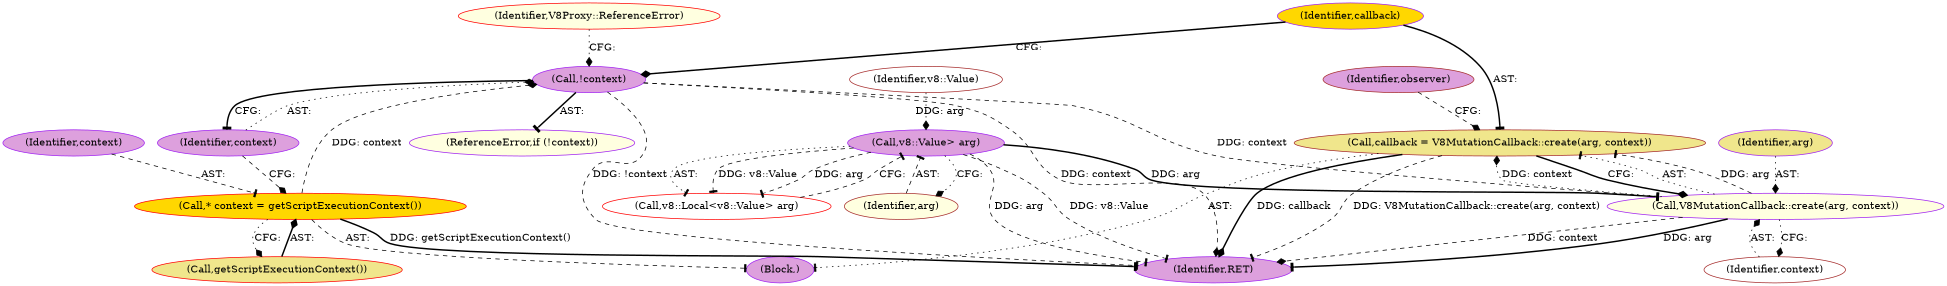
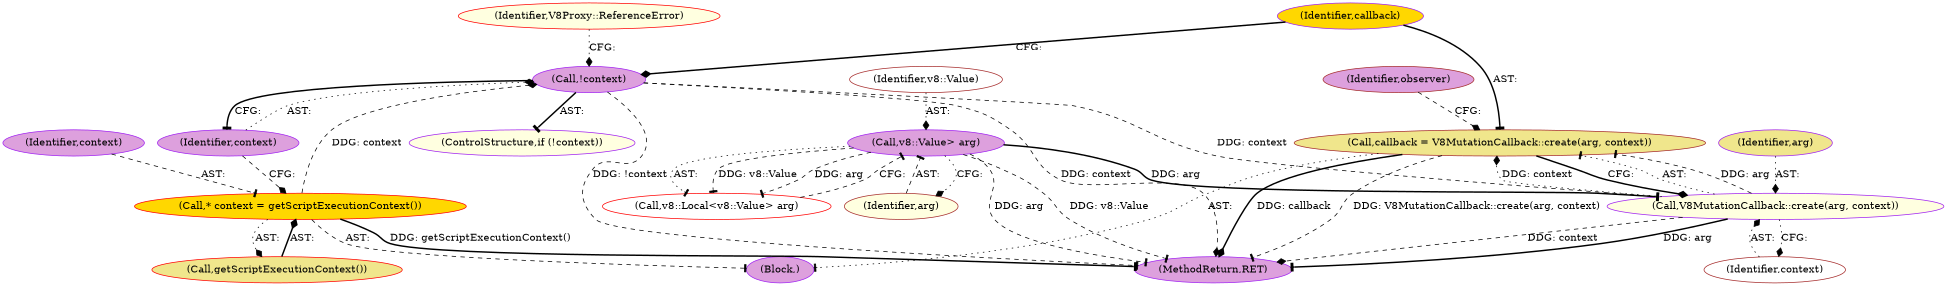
(940, 111) -> (940, 111)
(522, 143) -> (522, 143)
(269, 238) -> (269, 238)
(1213, 270) -> (1213, 270)
